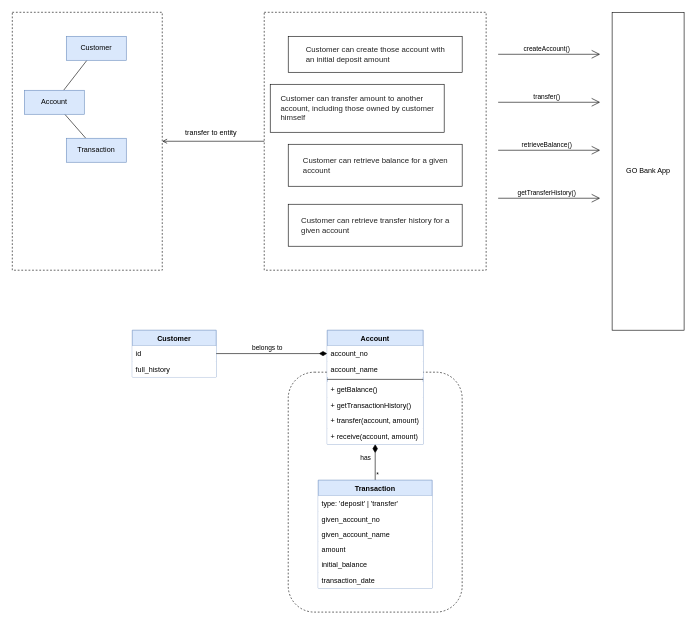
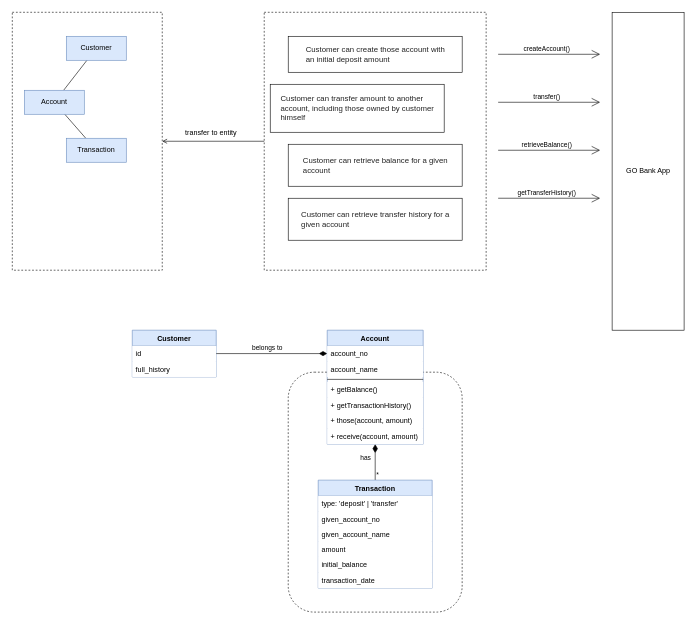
(375, 225) -> (375, 219)
(382, 421) -> (376, 421)
